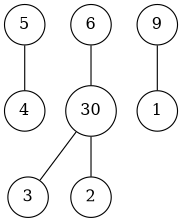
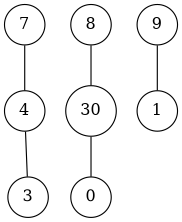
(25, 25) -> (25, 25)
(91, 25) -> (91, 25)
(58, 156) -> (26, 154)
(91, 197) -> (91, 197)
